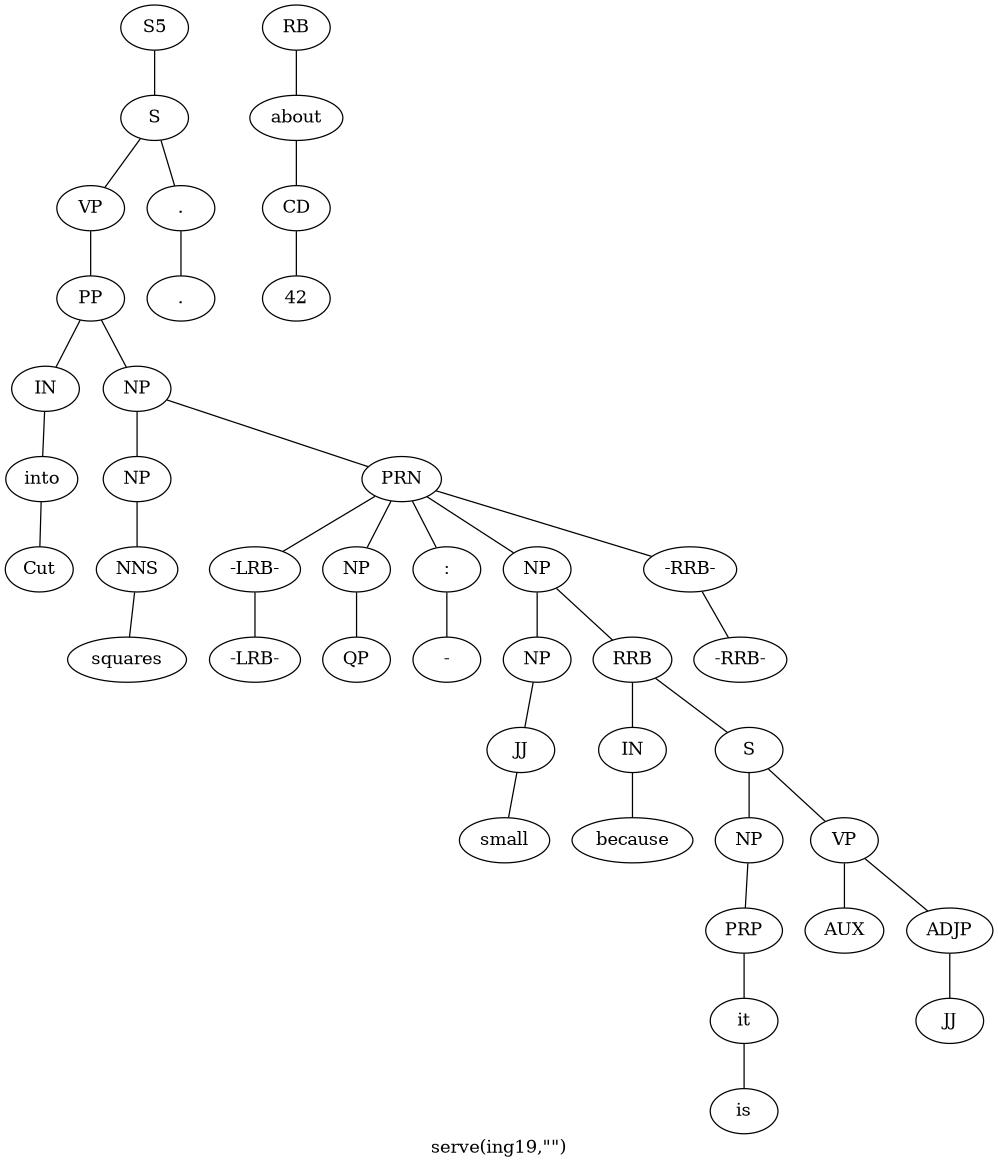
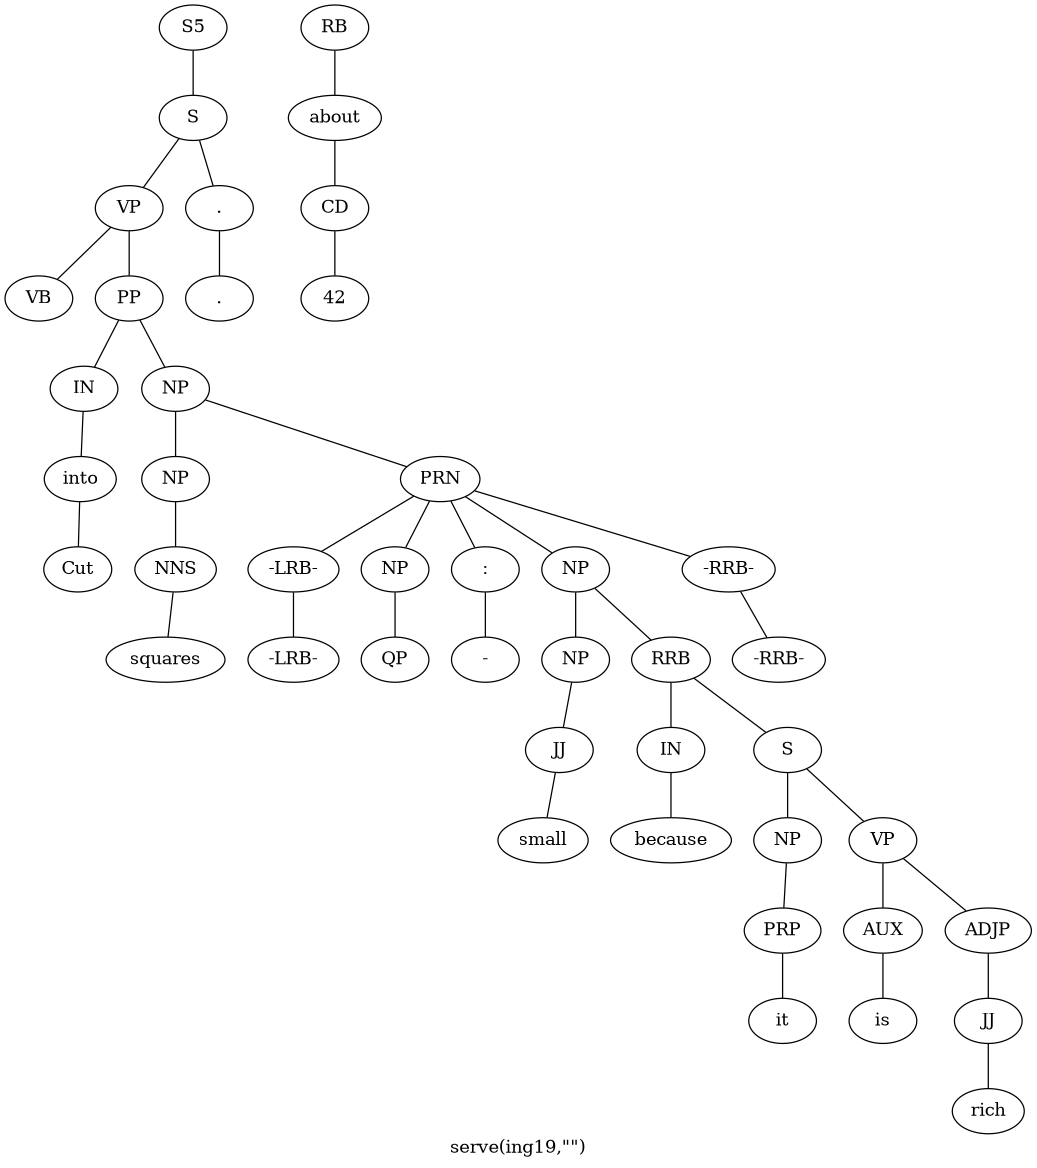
none -> (39, 298)
(744, 1066) -> (883, 976)
none -> (988, 1111)
